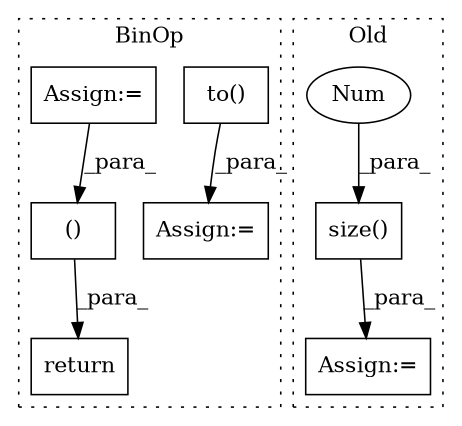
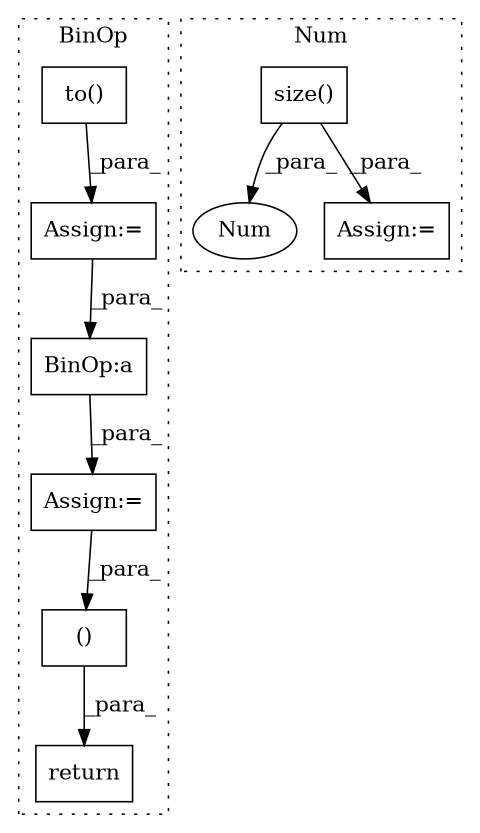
(368, 37) -> (321, 37)
(359, 155) -> (264, 154)
none -> (89, 367)
